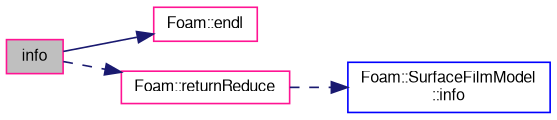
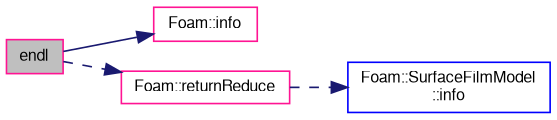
(205, 24) -> (205, 24)
(35, 57) -> (35, 57)
